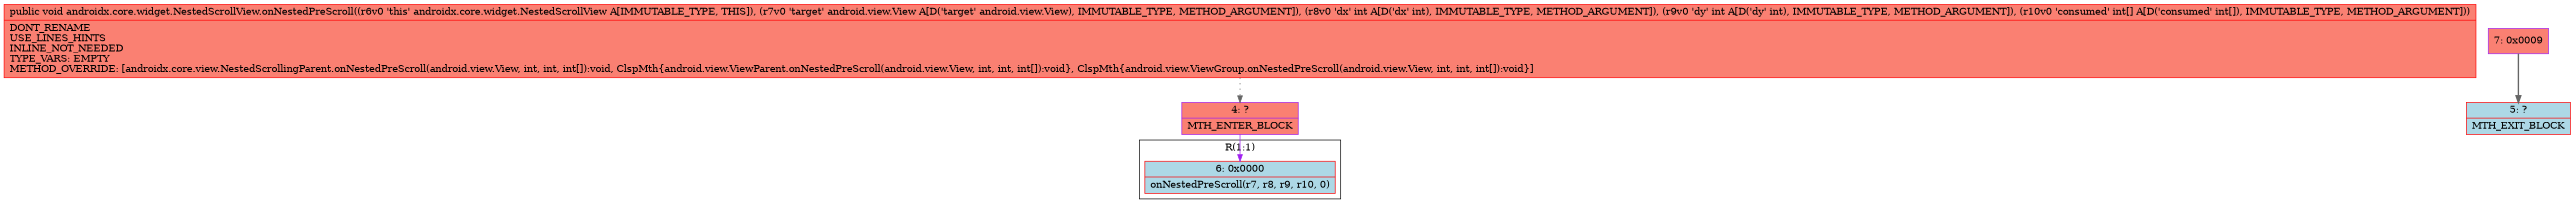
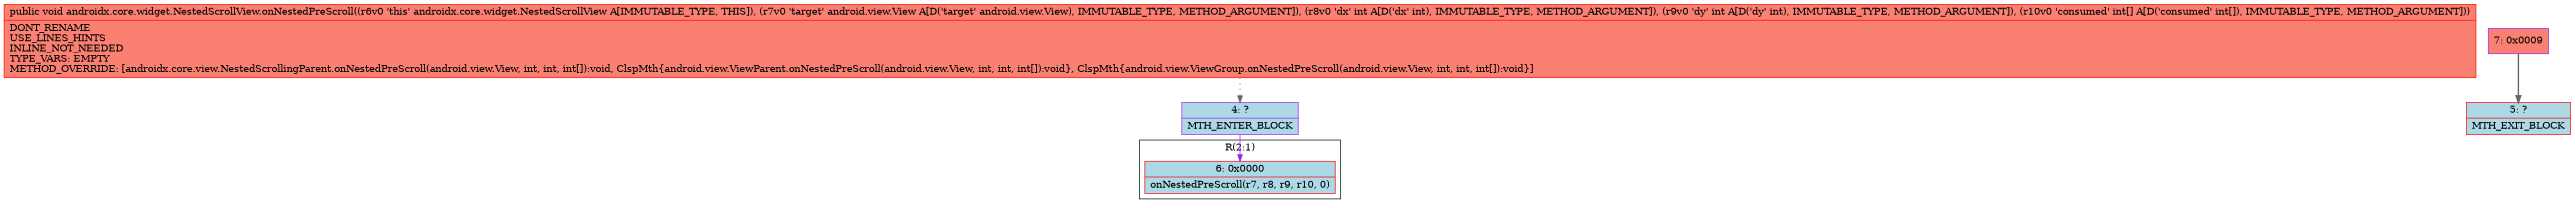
(1240, 118) -> (1240, 118)
(1240, 148) -> (1240, 148)
